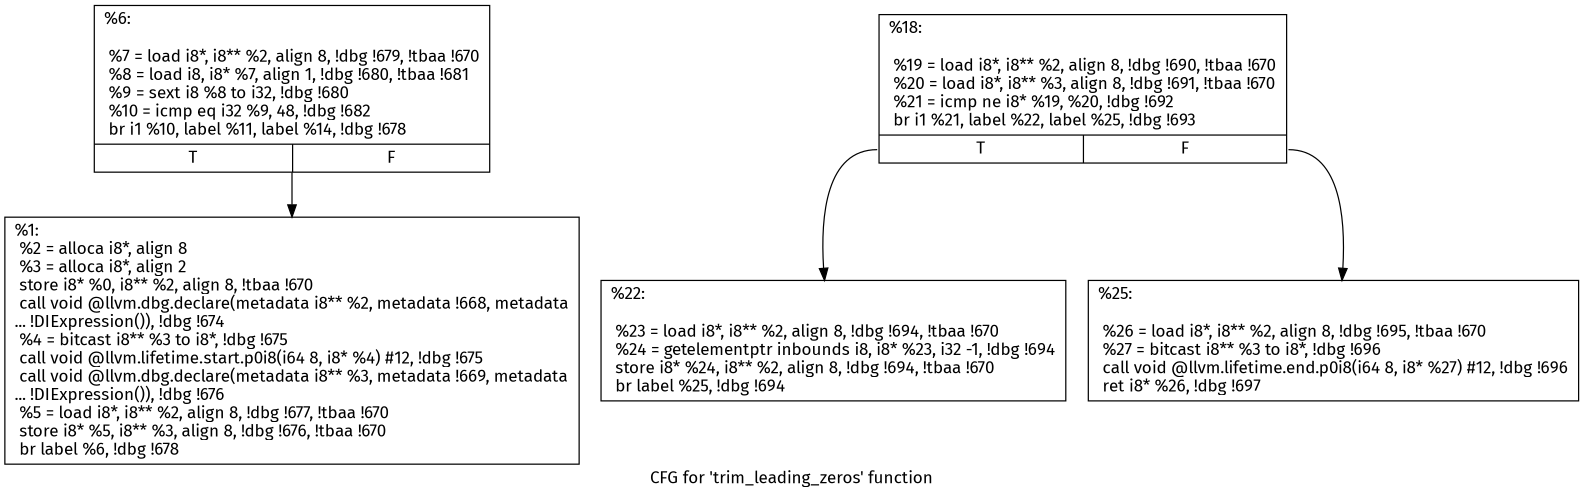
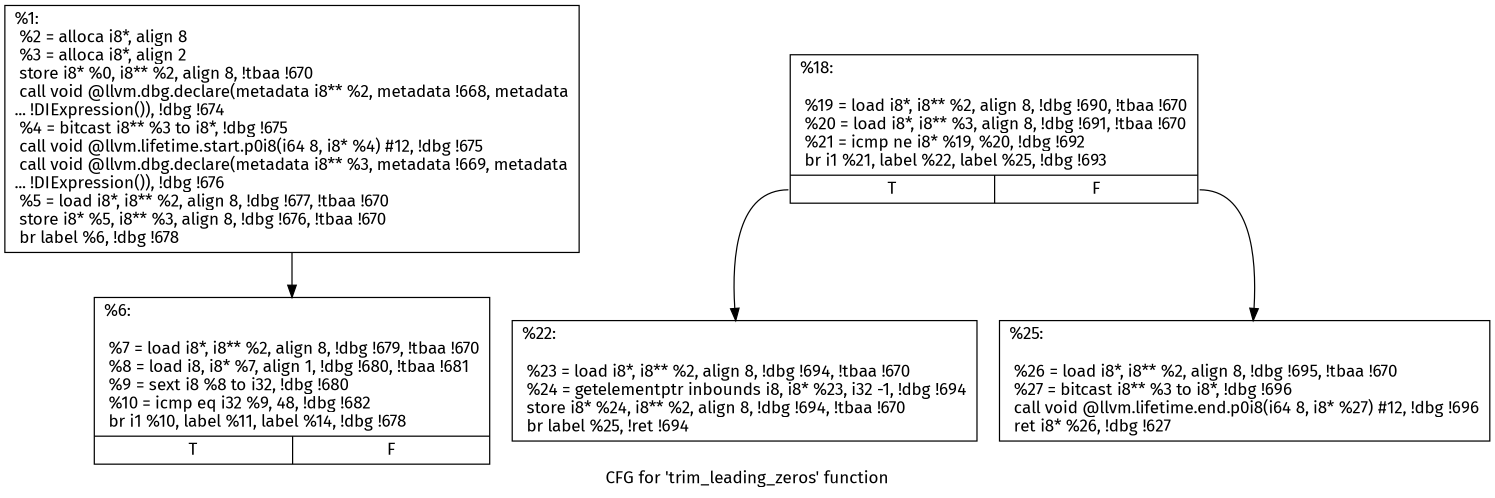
(292, 189) -> (292, 269)
(698, 386) -> (606, 426)
(1180, 386) -> (1090, 426)
